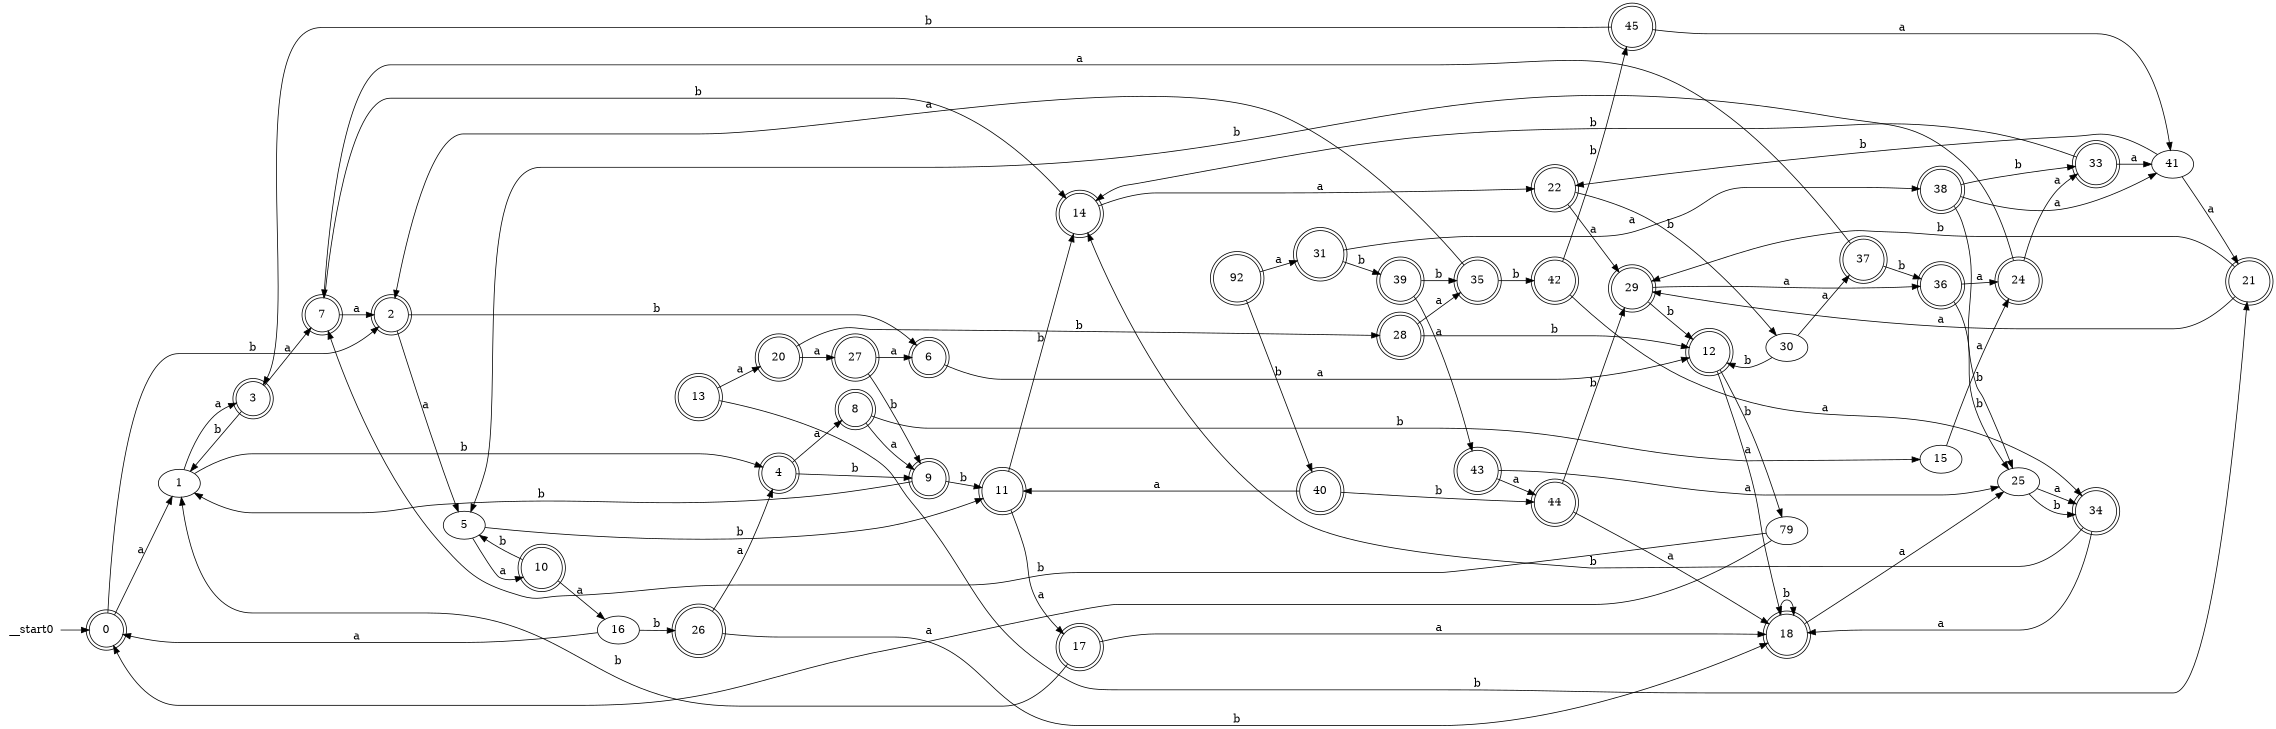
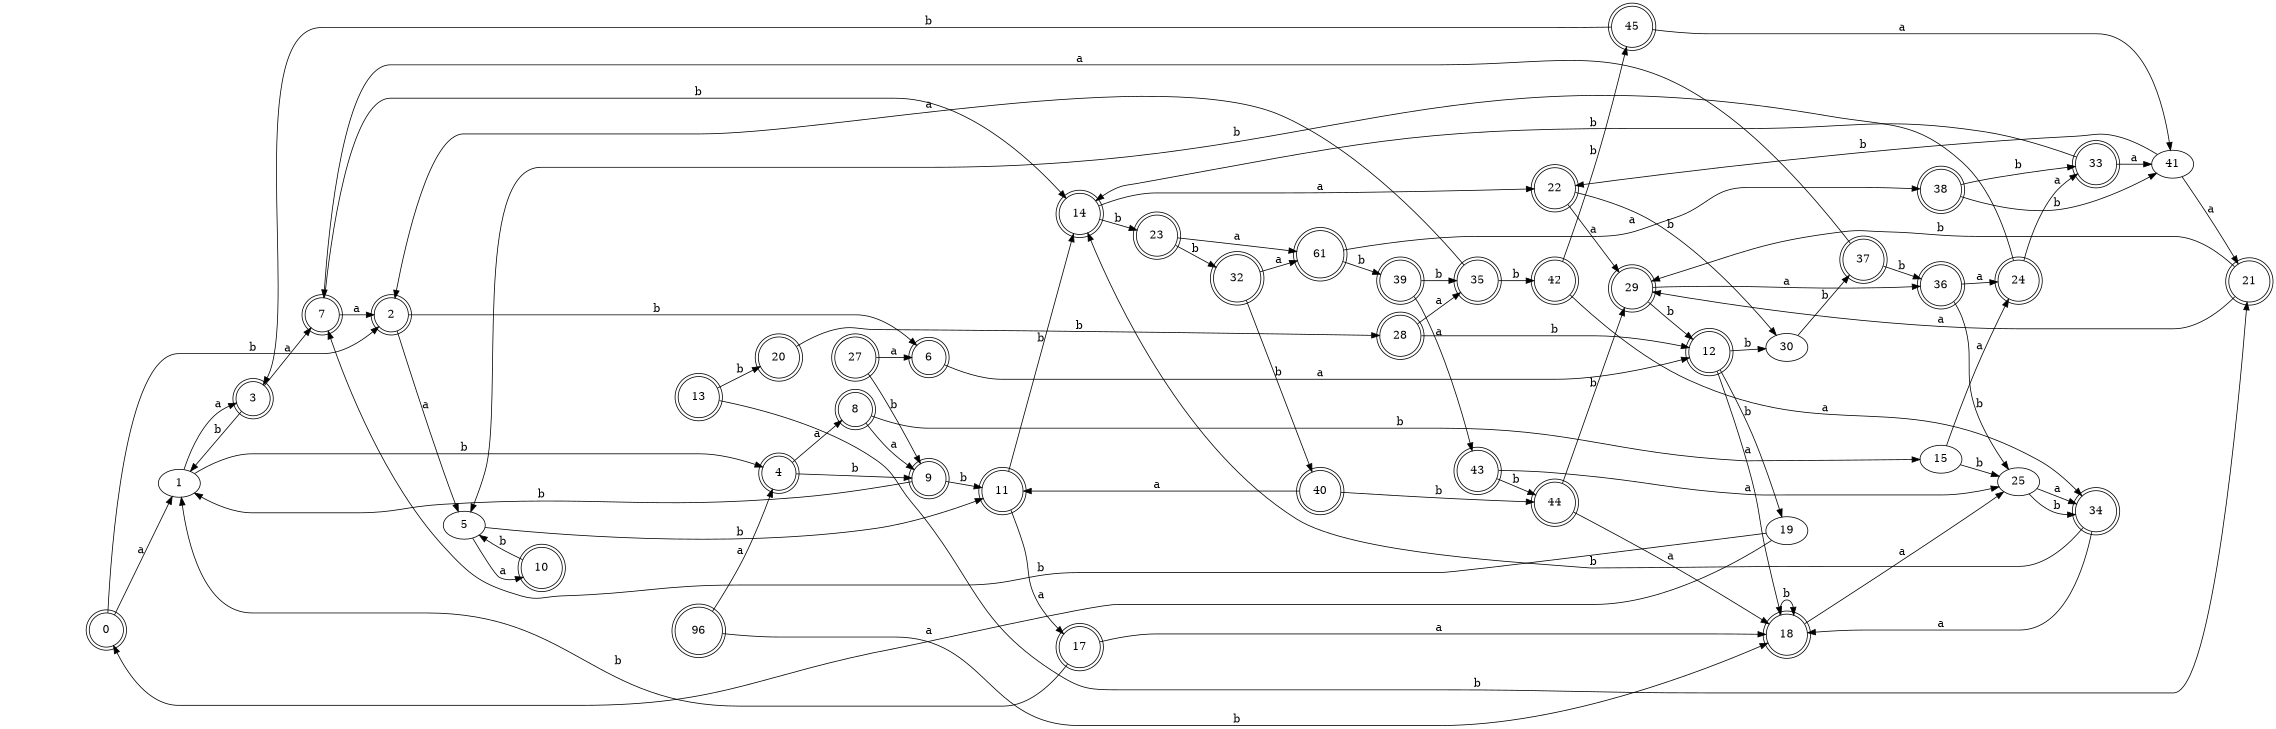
(2057, 203) -> (2057, 203)
none -> (1157, 236)
(1320, 254) -> (1320, 254)
(1237, 278) -> (1237, 278)
(1825, 296) -> (1825, 296)
(1969, 323) -> (1976, 469)
(813, 358) -> none
(1754, 366) -> (1744, 350)
(740, 370) -> (740, 370)
(1516, 480) -> (1516, 480)
(1787, 531) -> (1787, 531)
(32, 630) -> none
(618, 630) -> none
(699, 631) -> (699, 631)
